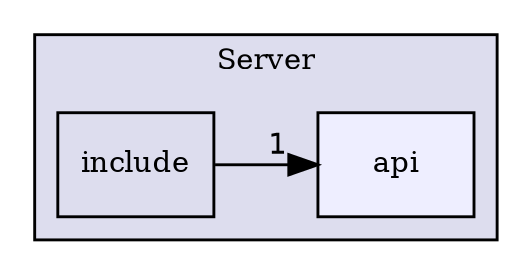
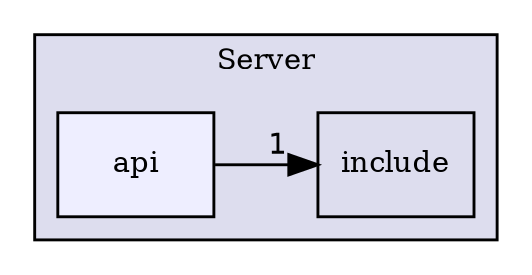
(252, 165) -> (252, 165)
